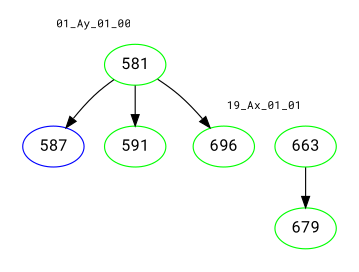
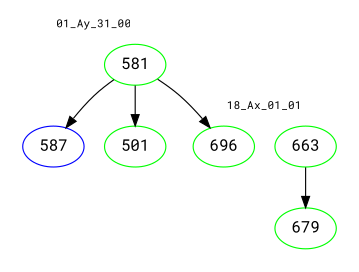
(94, 24) -> (94, 24)
(265, 106) -> (265, 106)
(135, 147) -> (135, 147)
